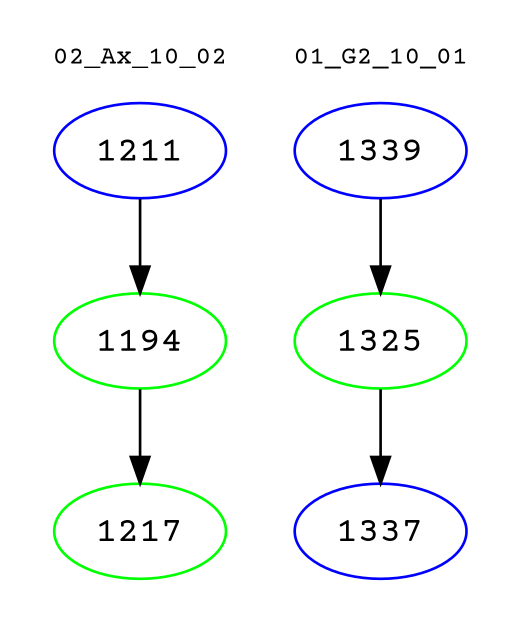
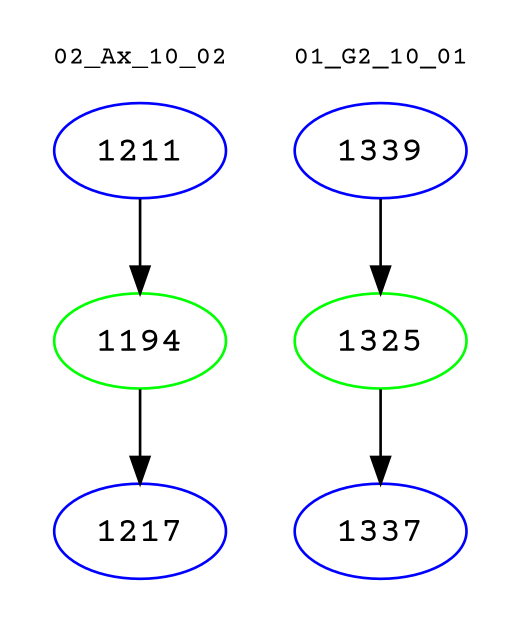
(140, 531) -> (140, 531)
